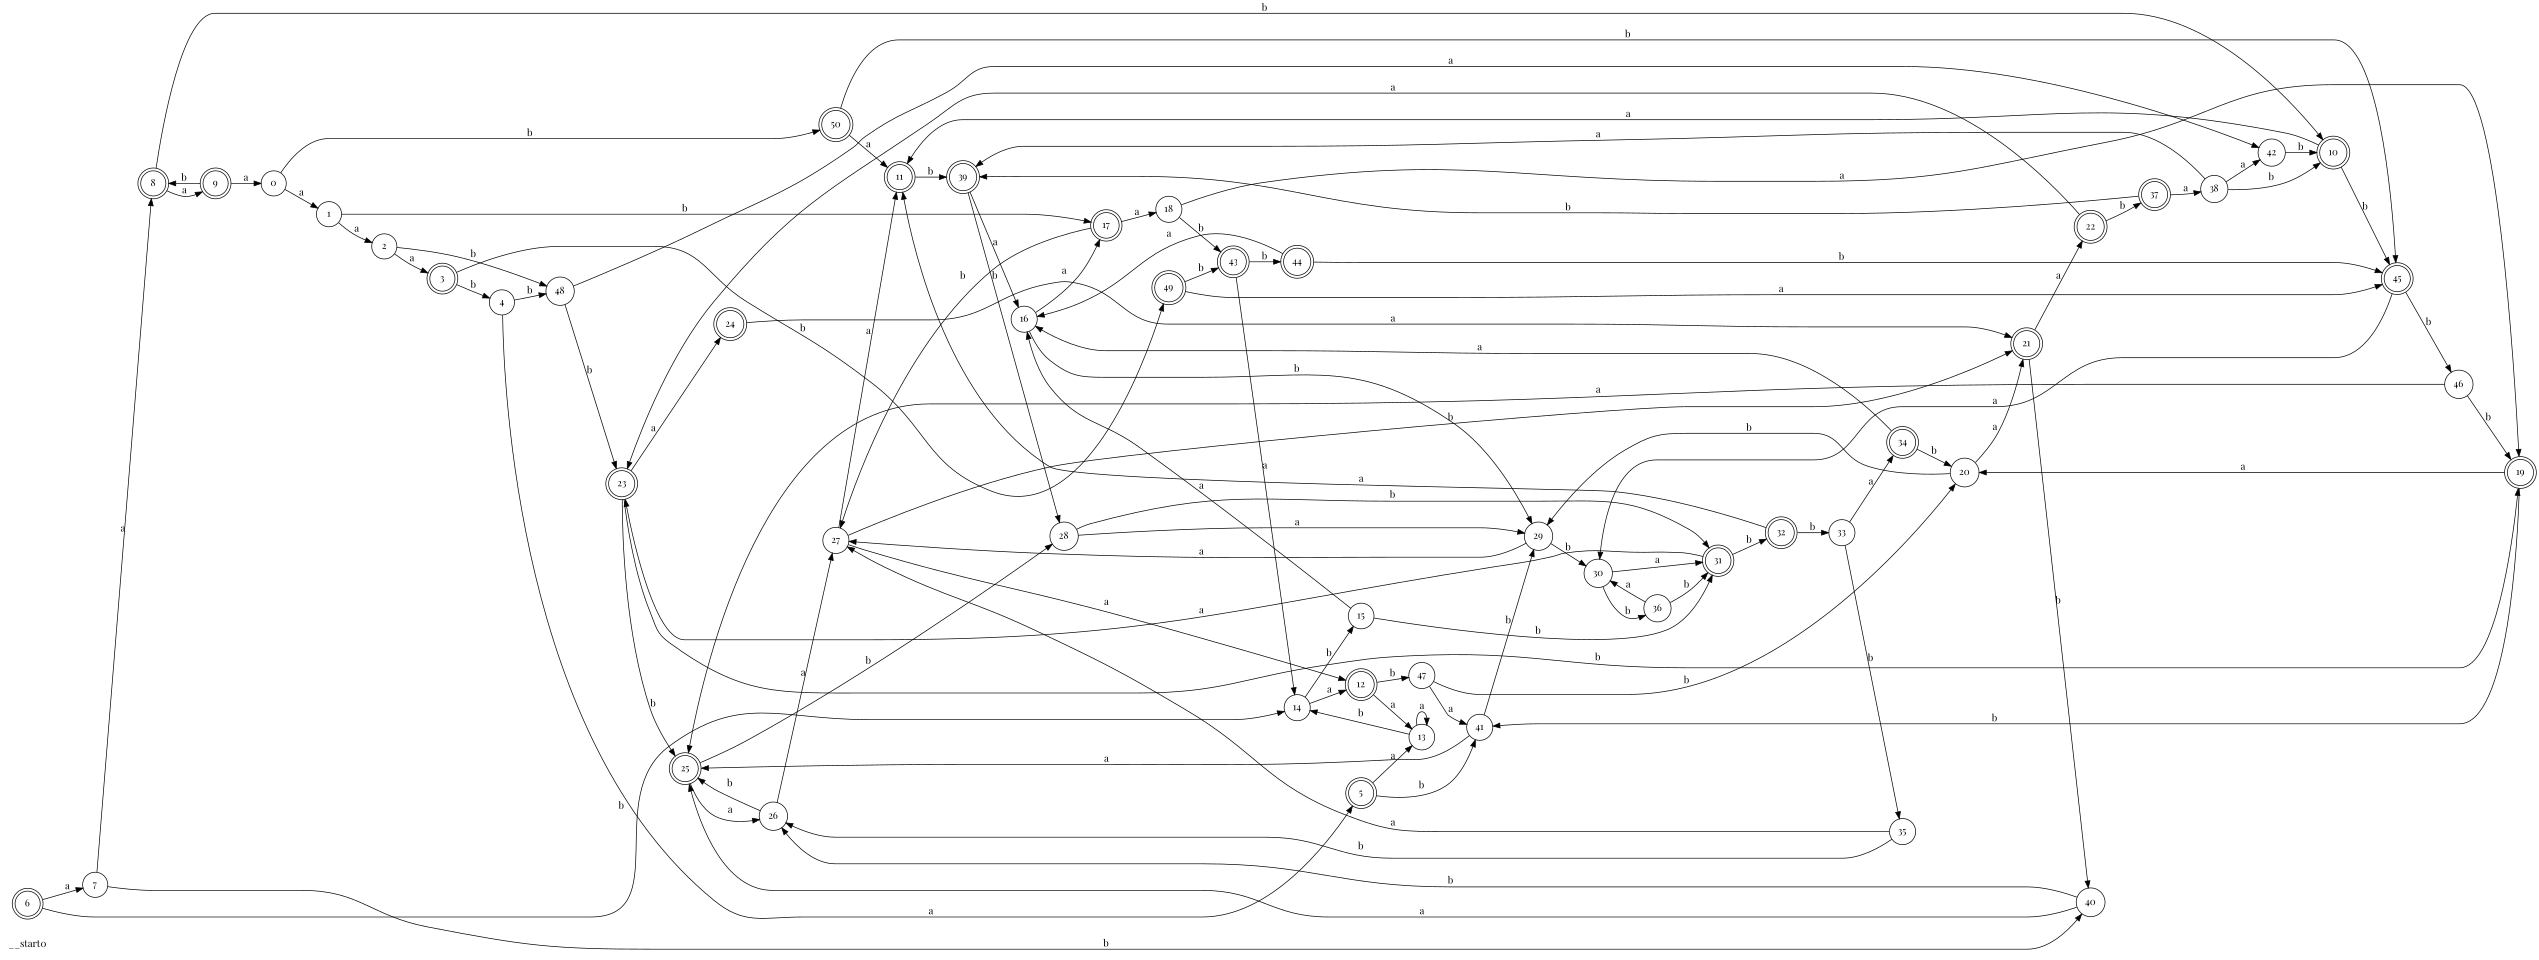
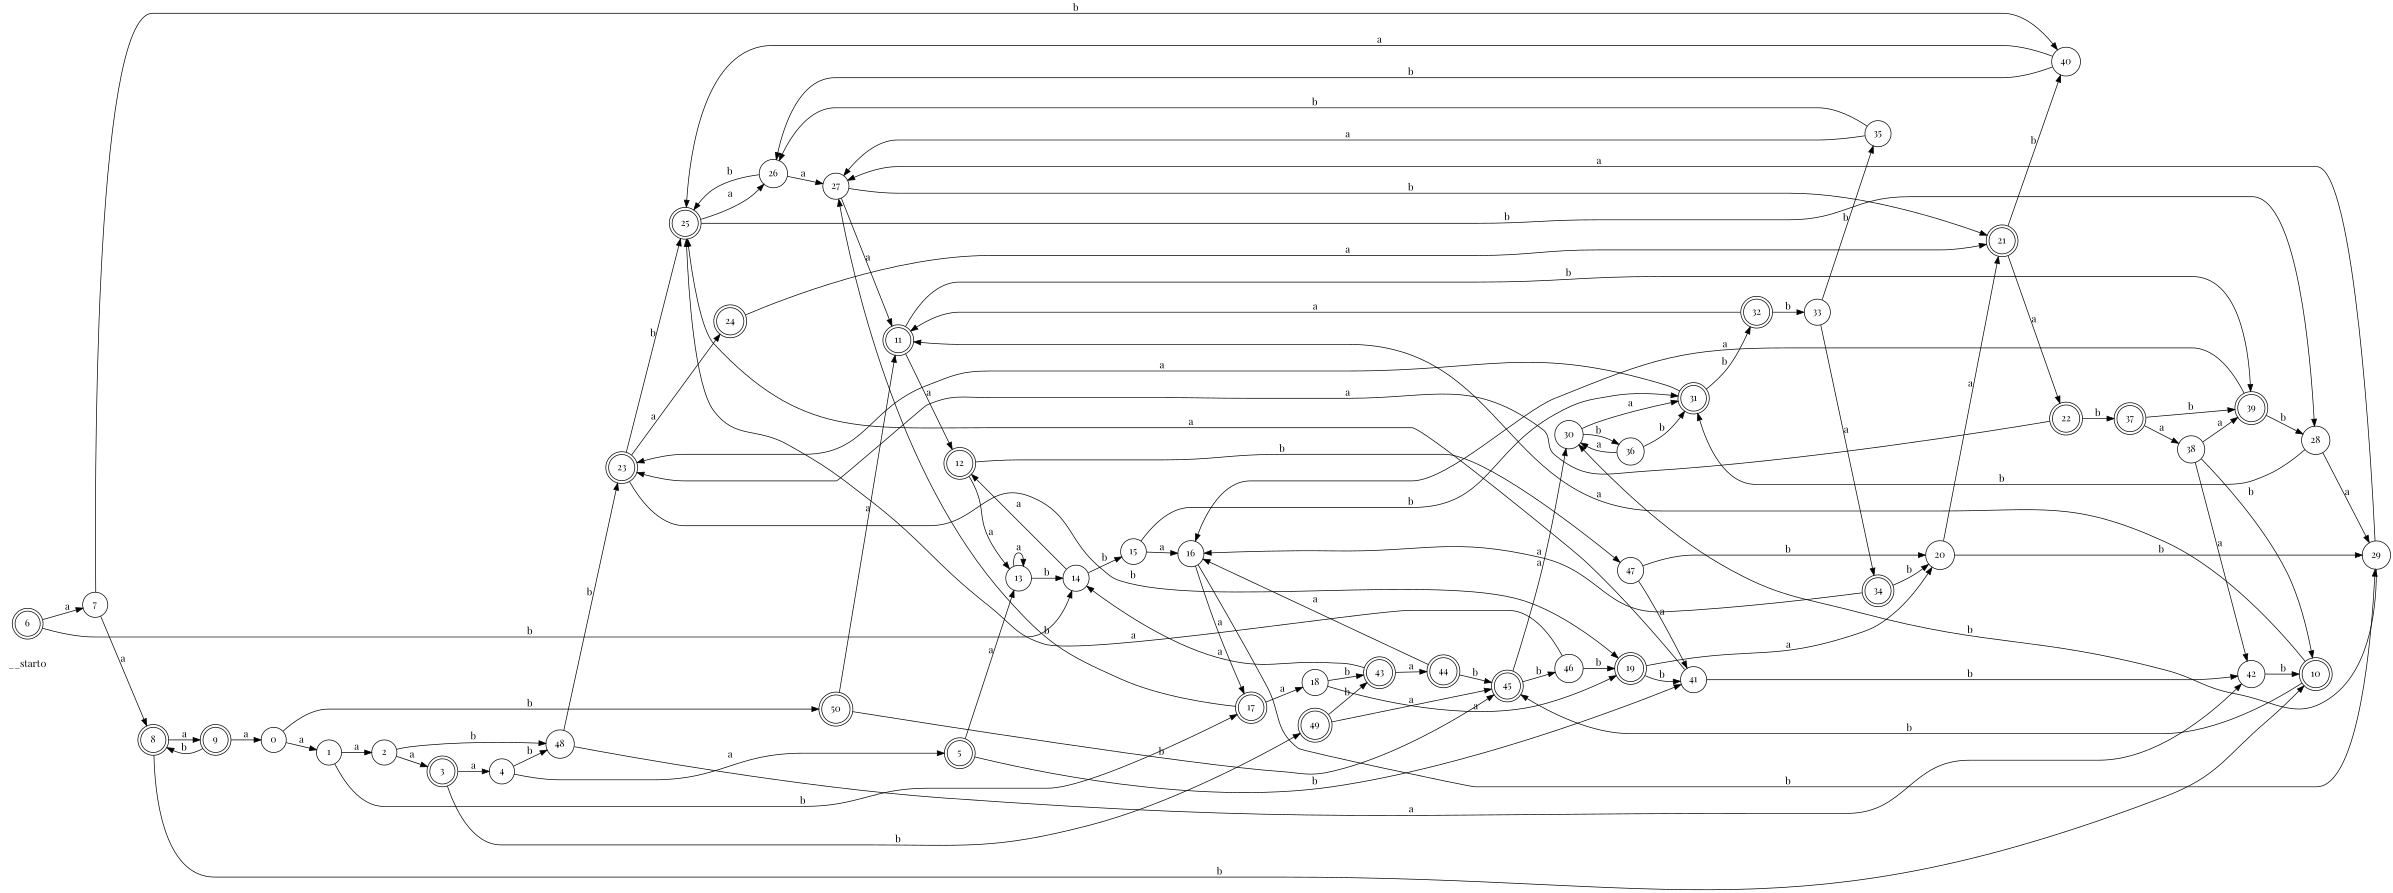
(1265, 257) -> (1411, 667)
(474, 285) -> (474, 766)
(1094, 609) -> (927, 398)
(1507, 640) -> (1969, 680)
